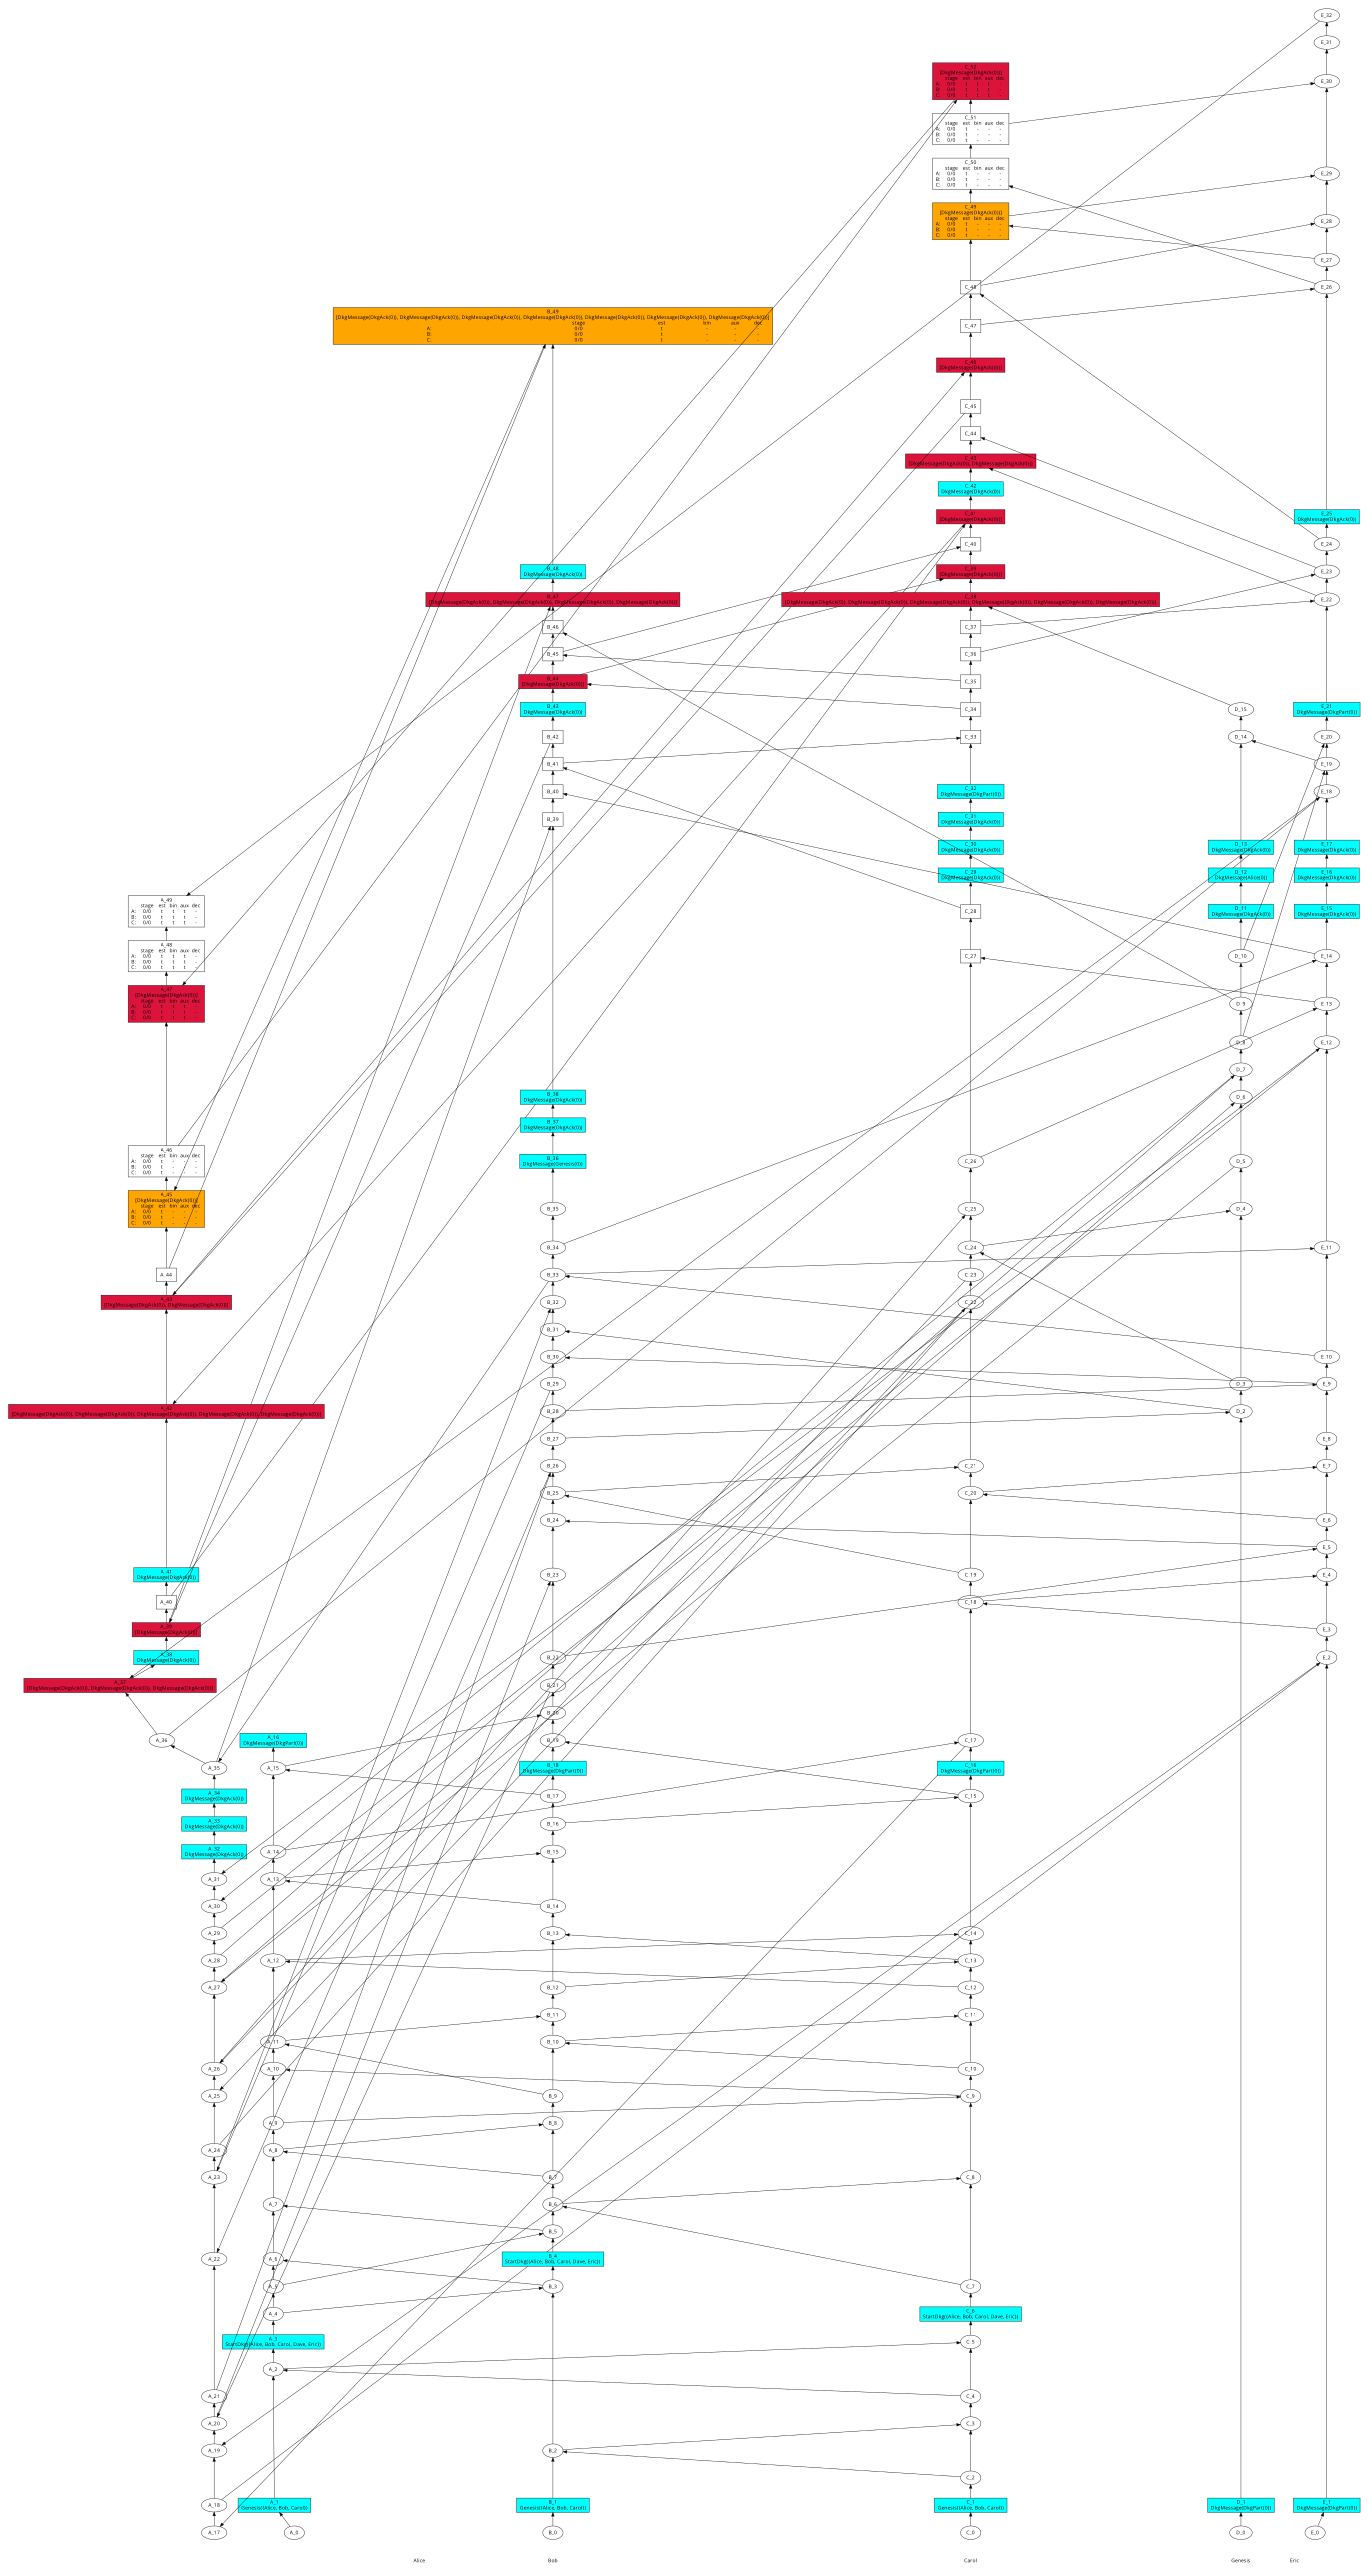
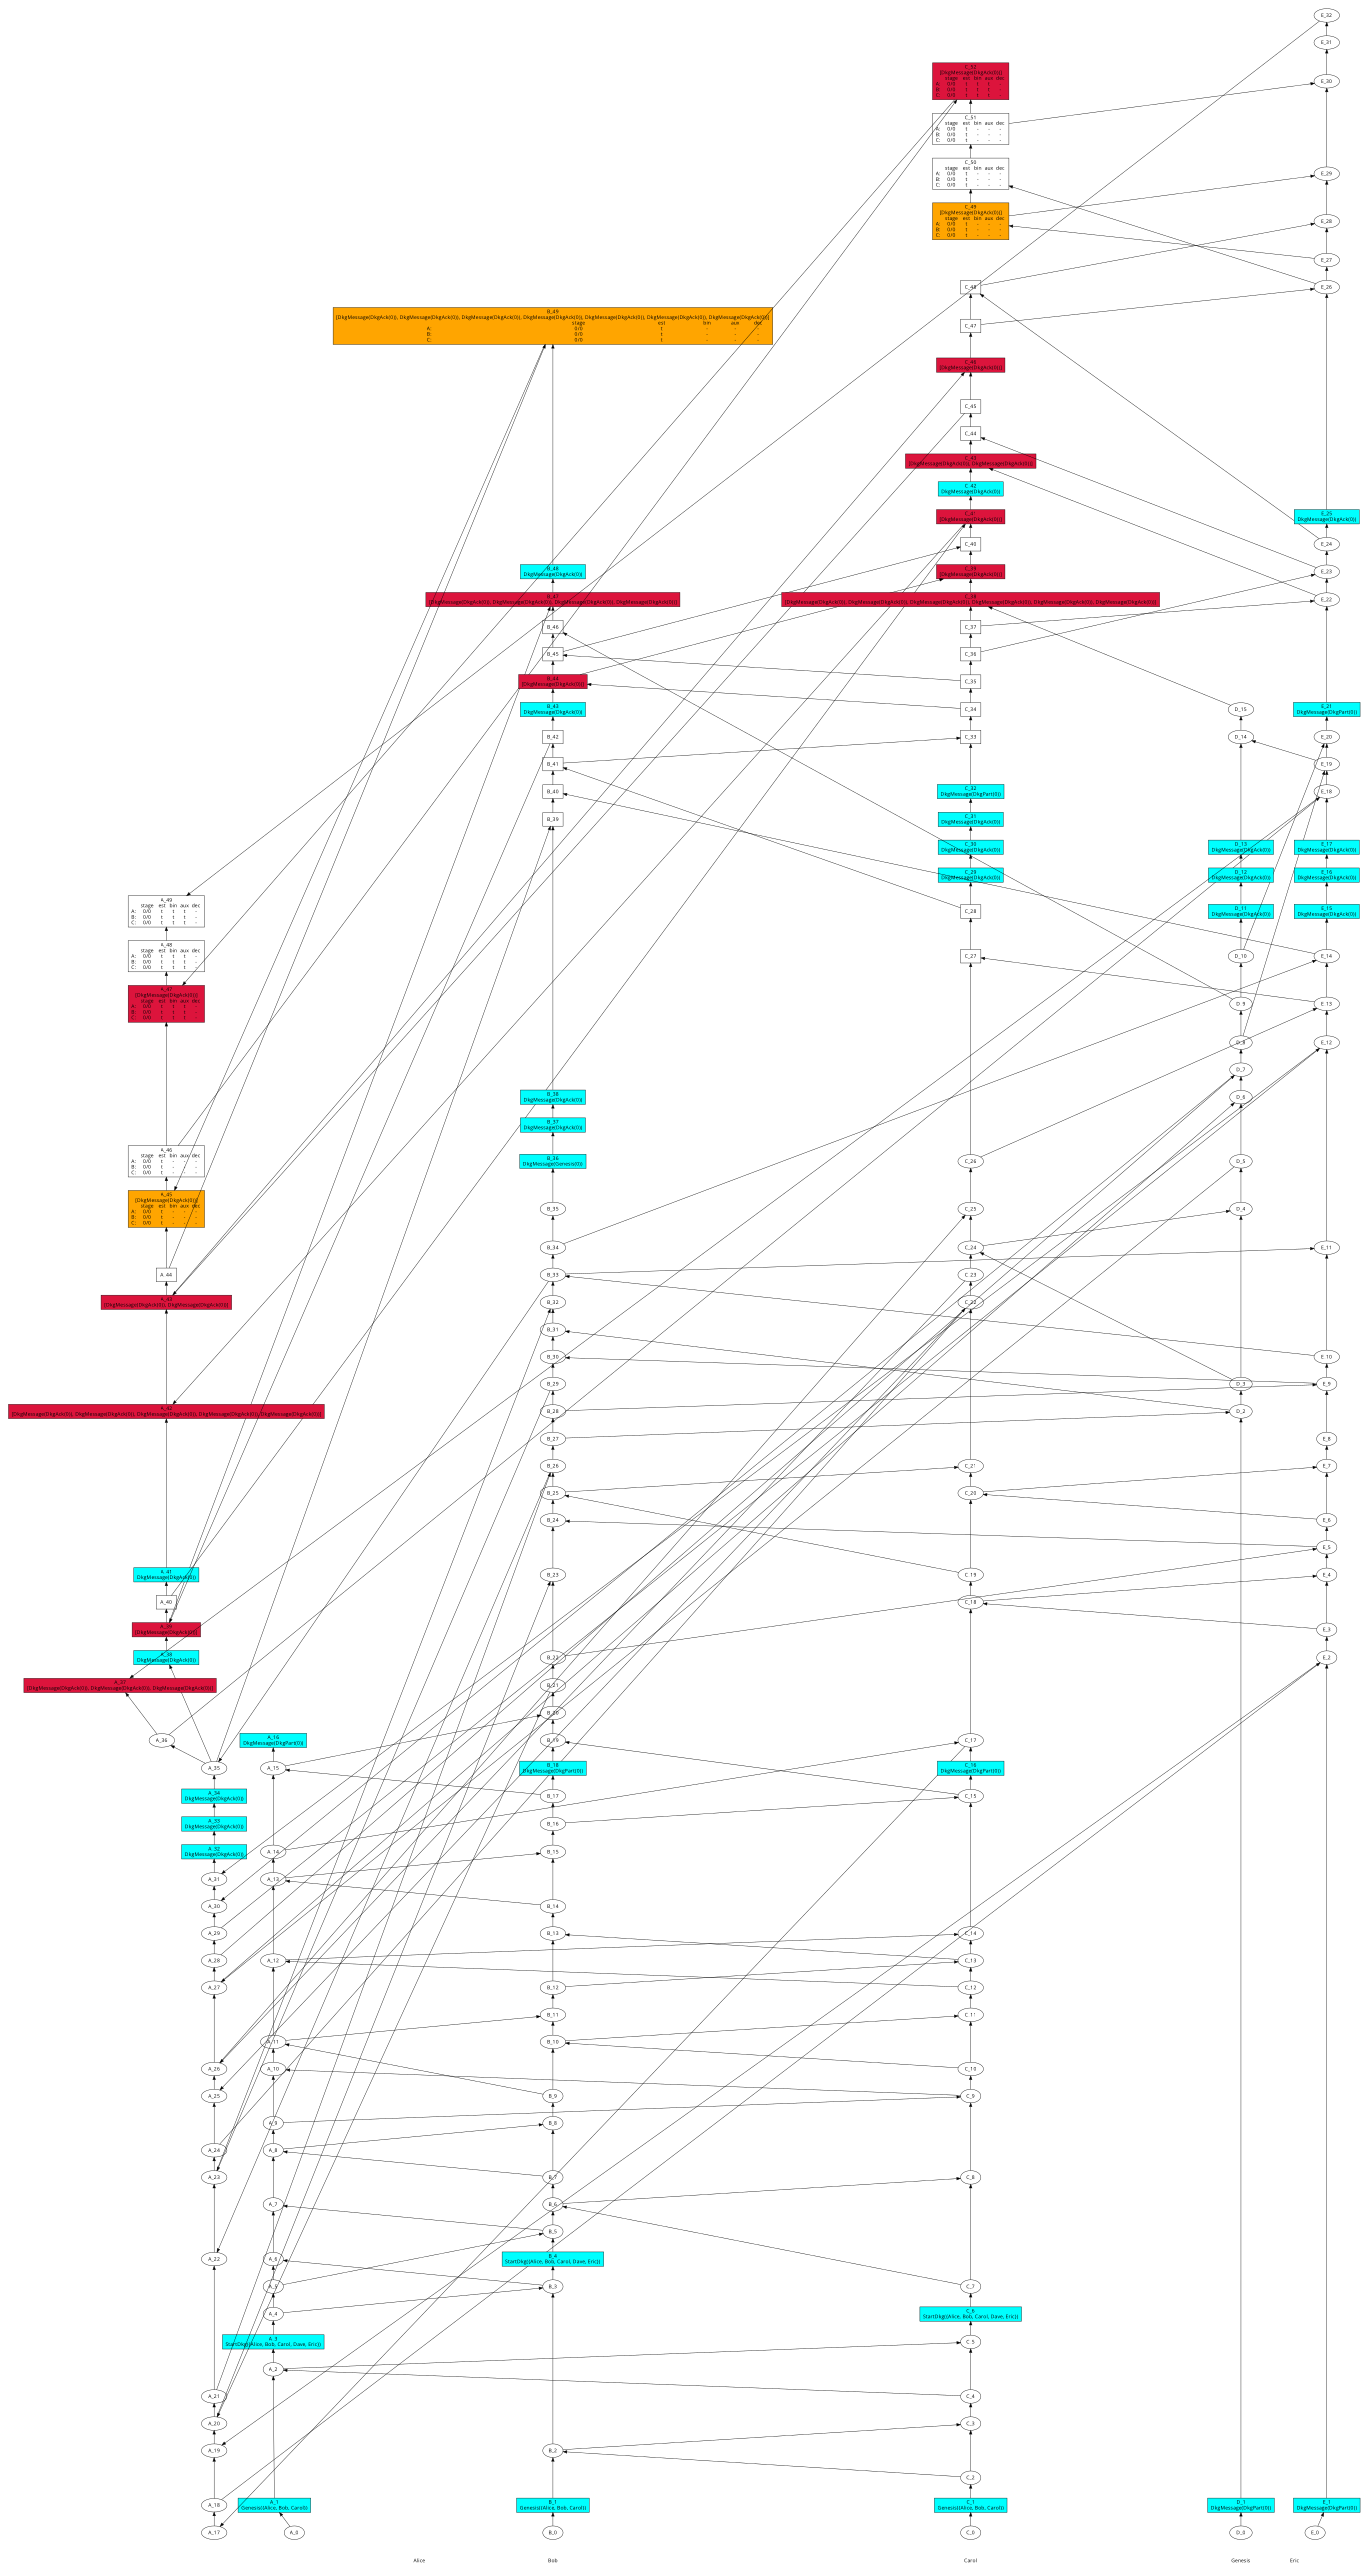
(971, 262) -> none
(1241, 878) -> (1241, 878)
(142, 1673) -> (190, 1713)
